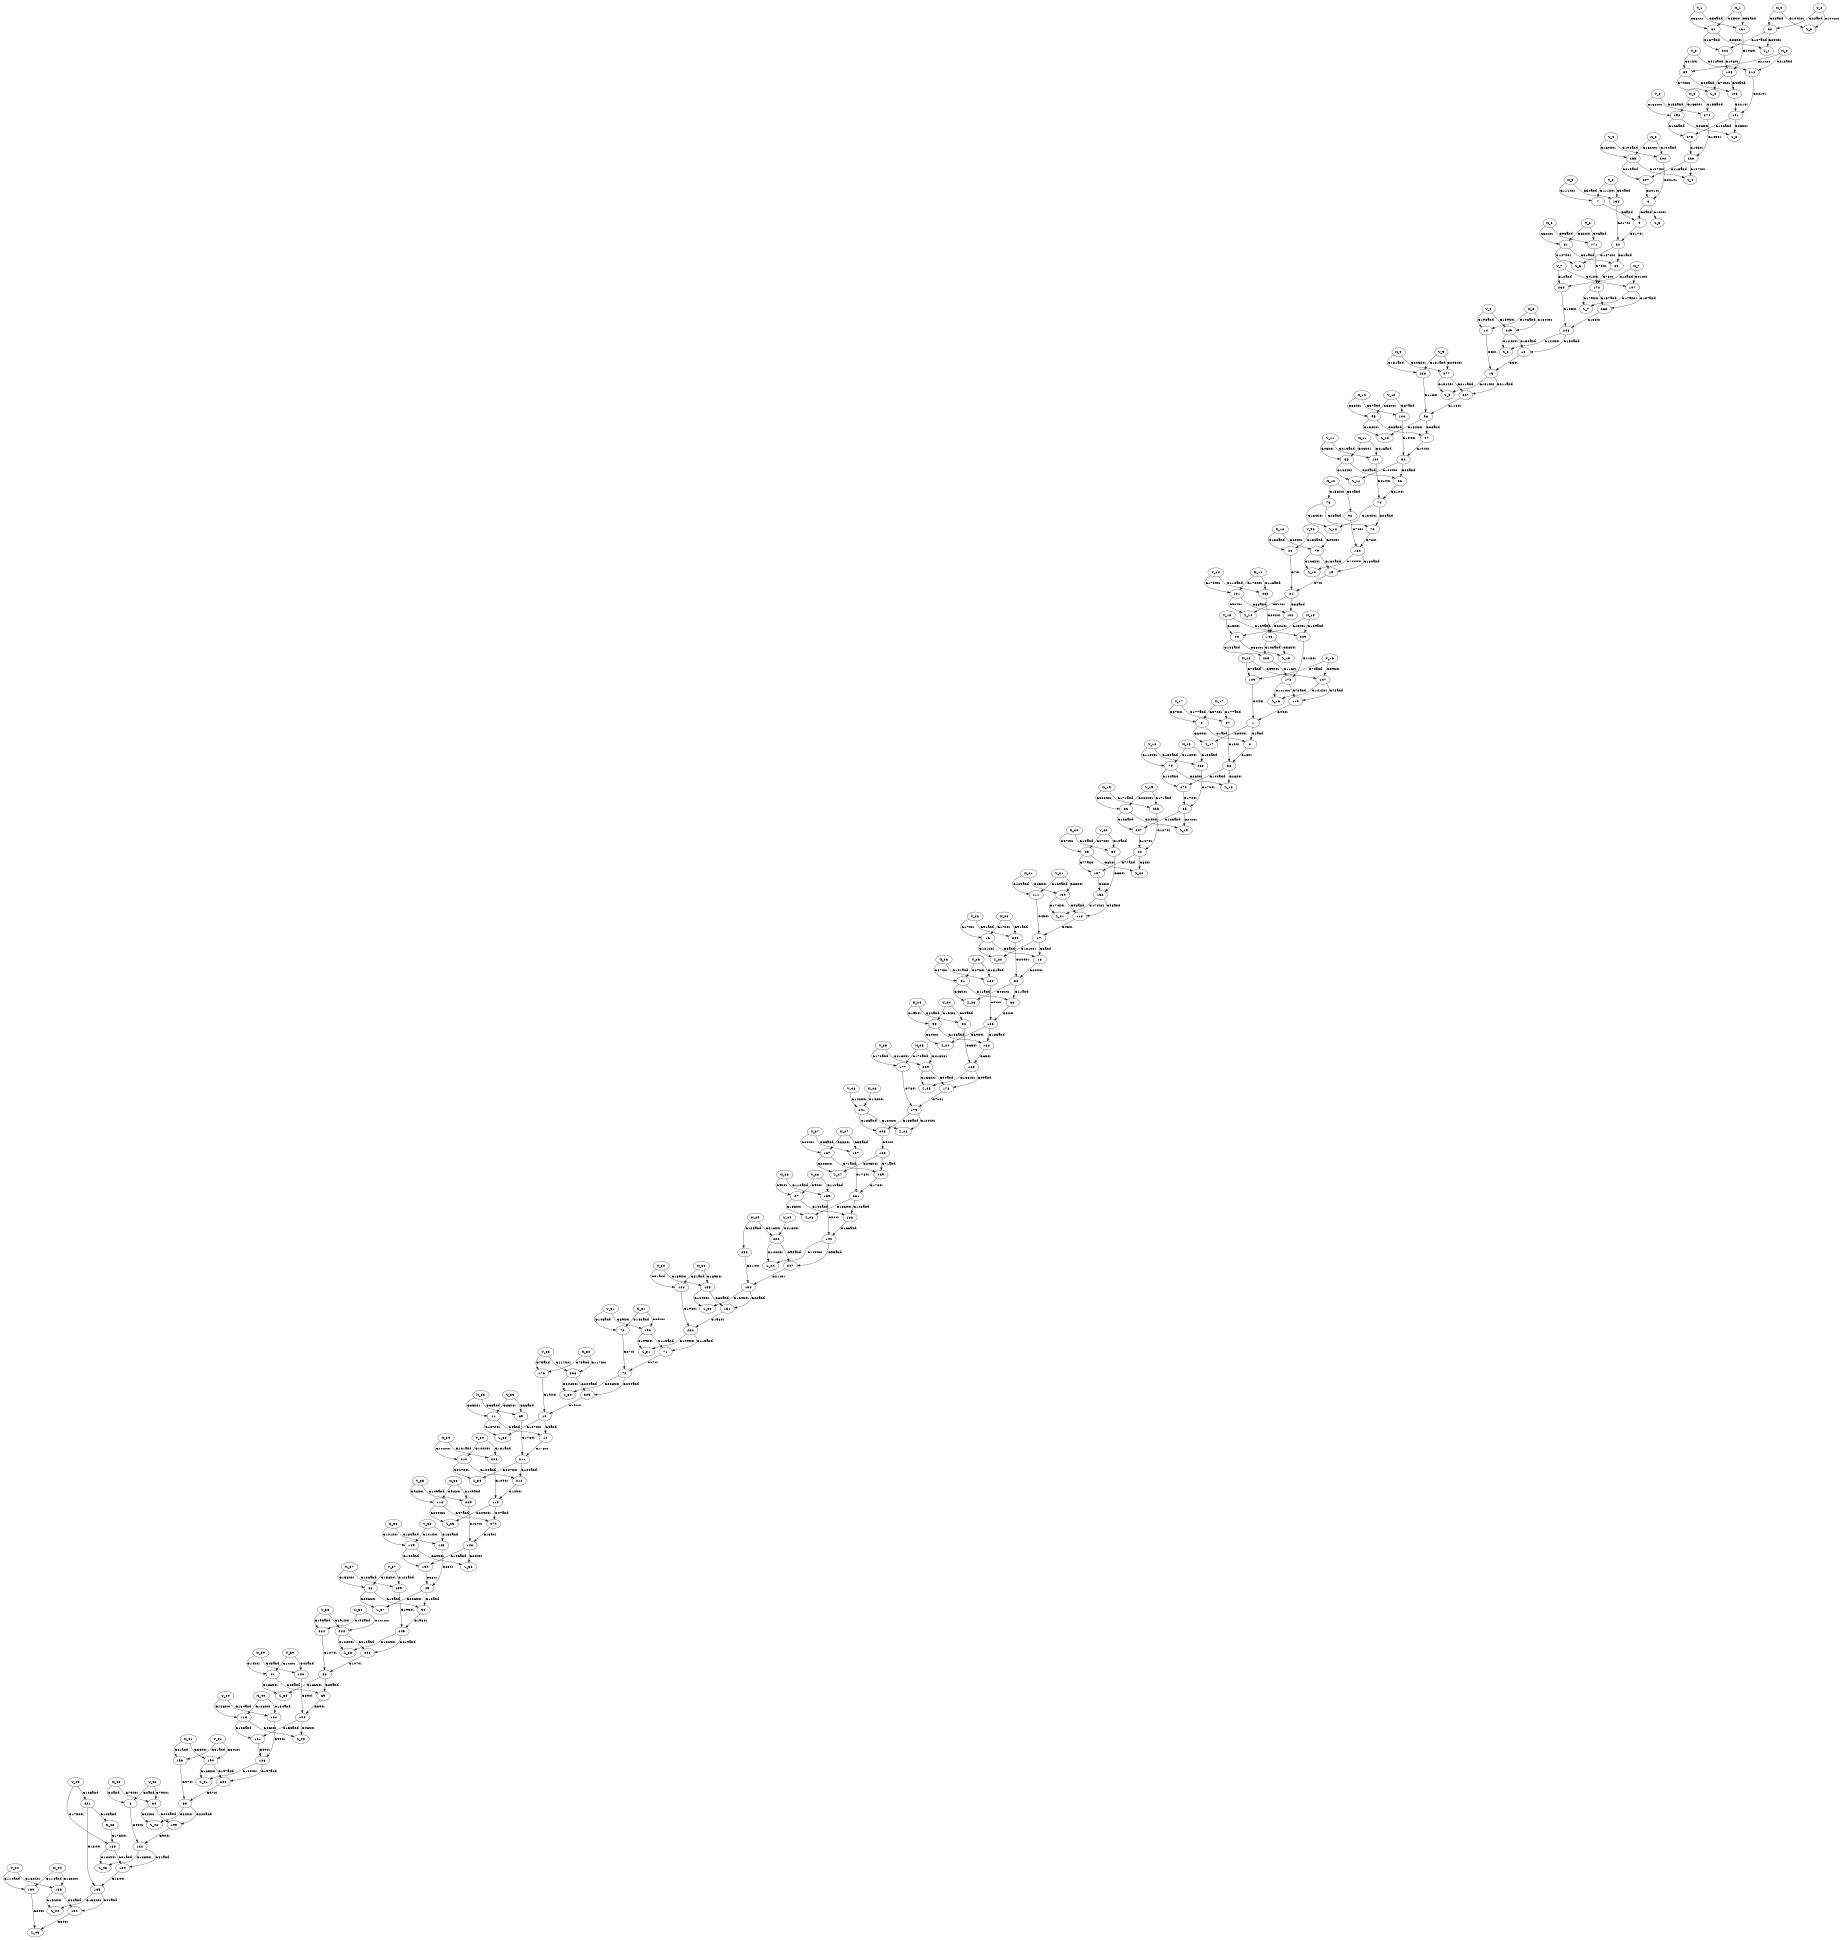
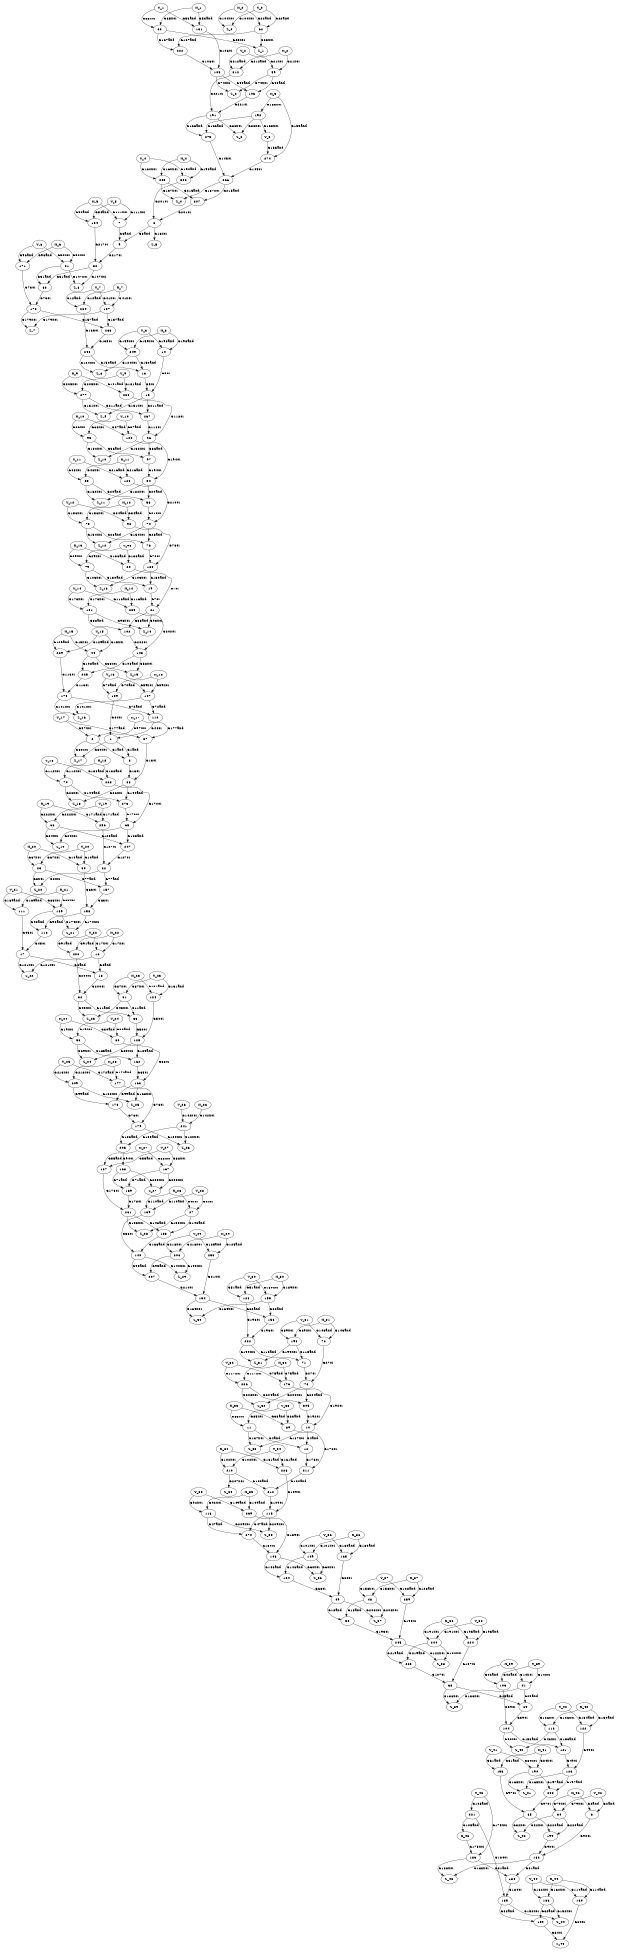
(1651, 110) -> (263, 125)
none -> (70, 503)
none -> (204, 1244)
(727, 1309) -> (271, 1320)
(501, 1469) -> none
